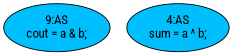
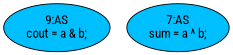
(178, 28) -> (178, 28)
